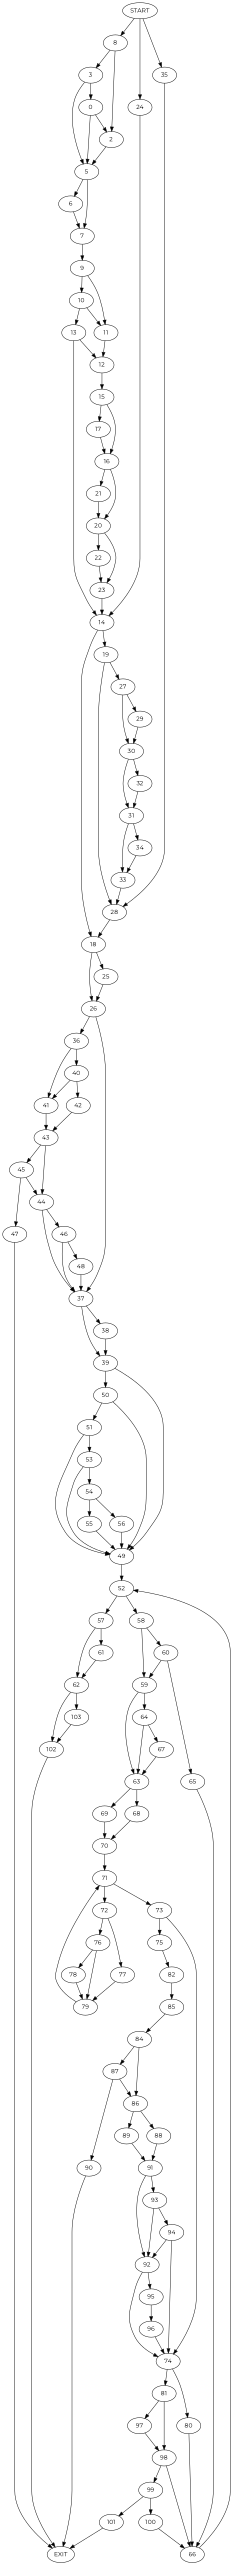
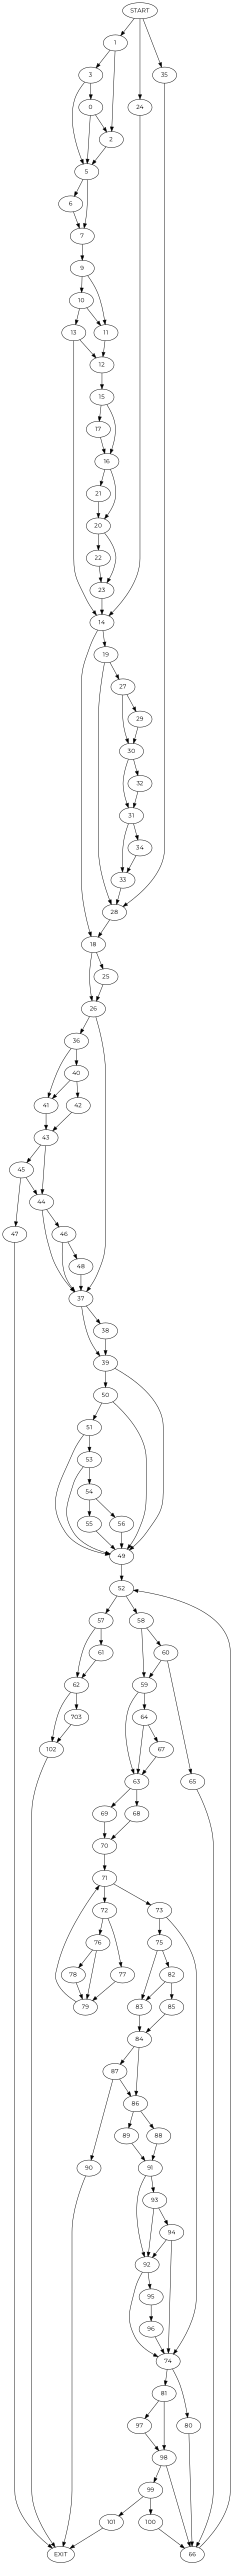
(115, 43) -> (115, 43)
(76, 1717) -> (76, 1717)
none -> (140, 2007)
